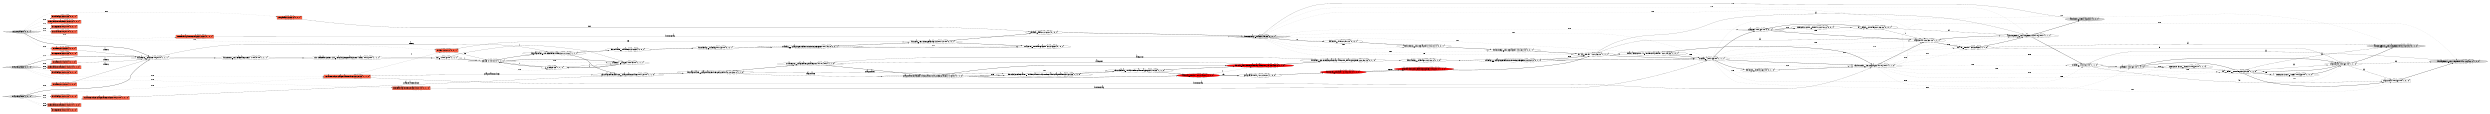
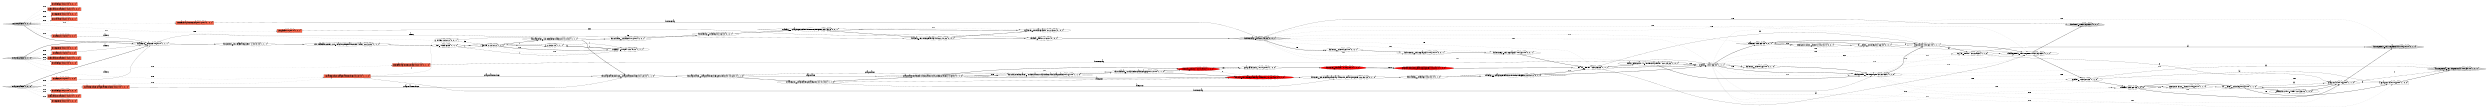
(447, 51) -> (447, 40)
(2309, 57) -> none
